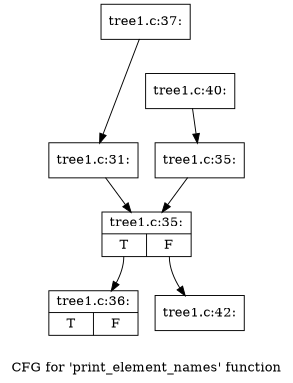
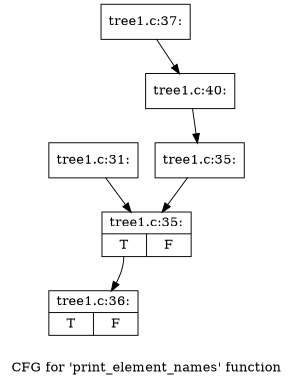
(121, 87) -> (165, 52)
(200, 313) -> none
